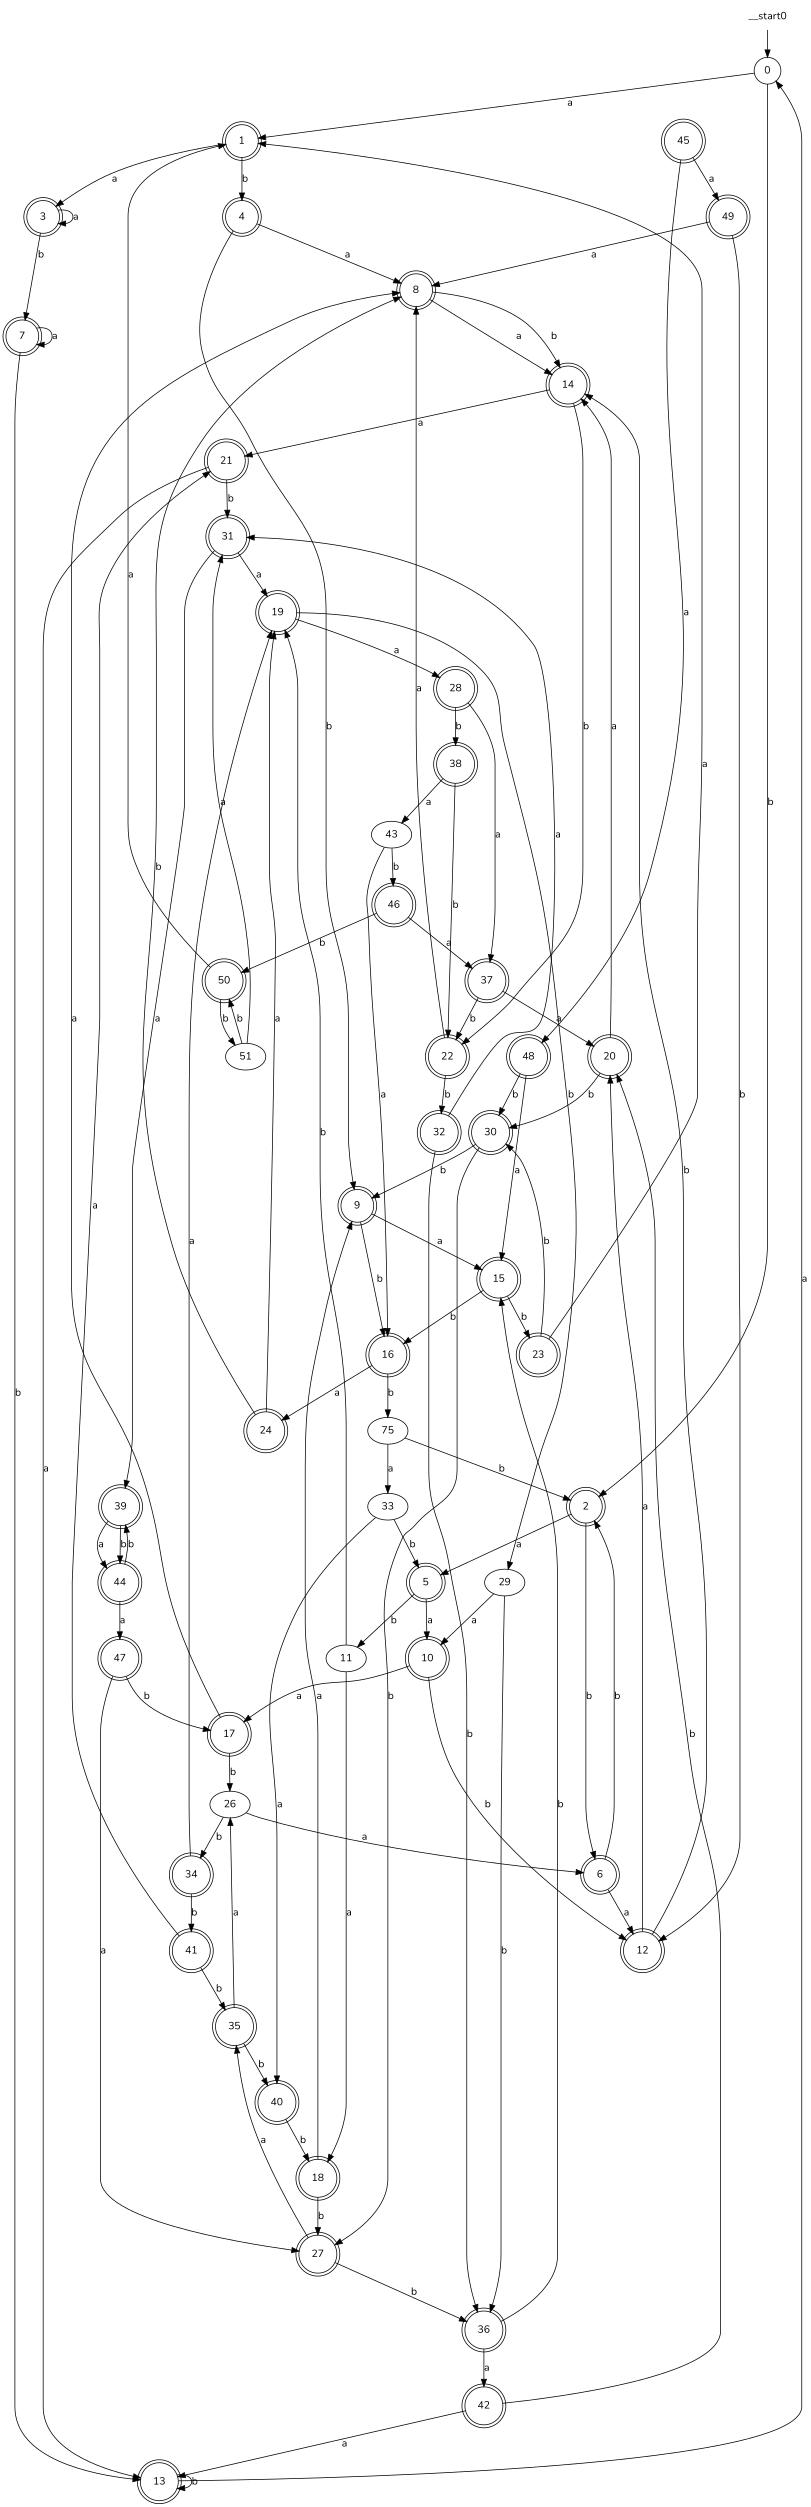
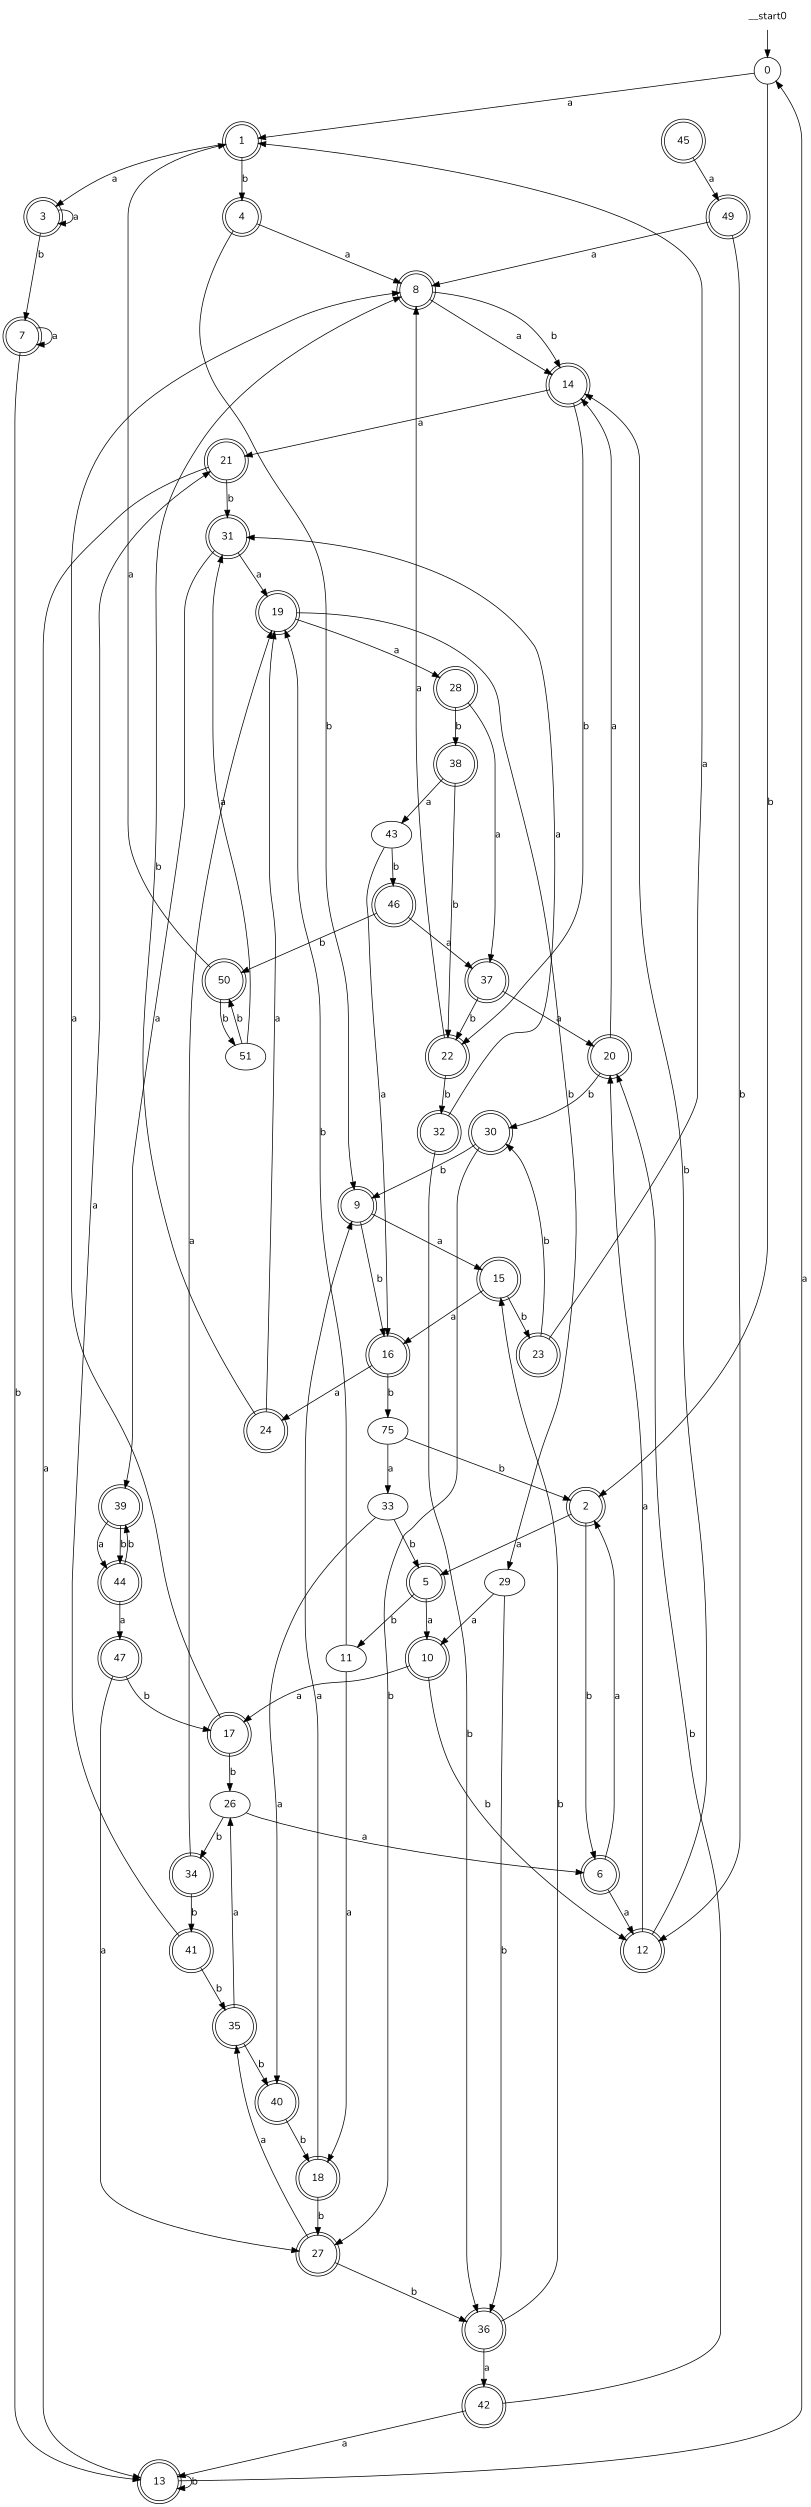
(529, 1057) -> none
(453, 1317) -> (453, 1317)
(618, 1696) -> (618, 1696)
